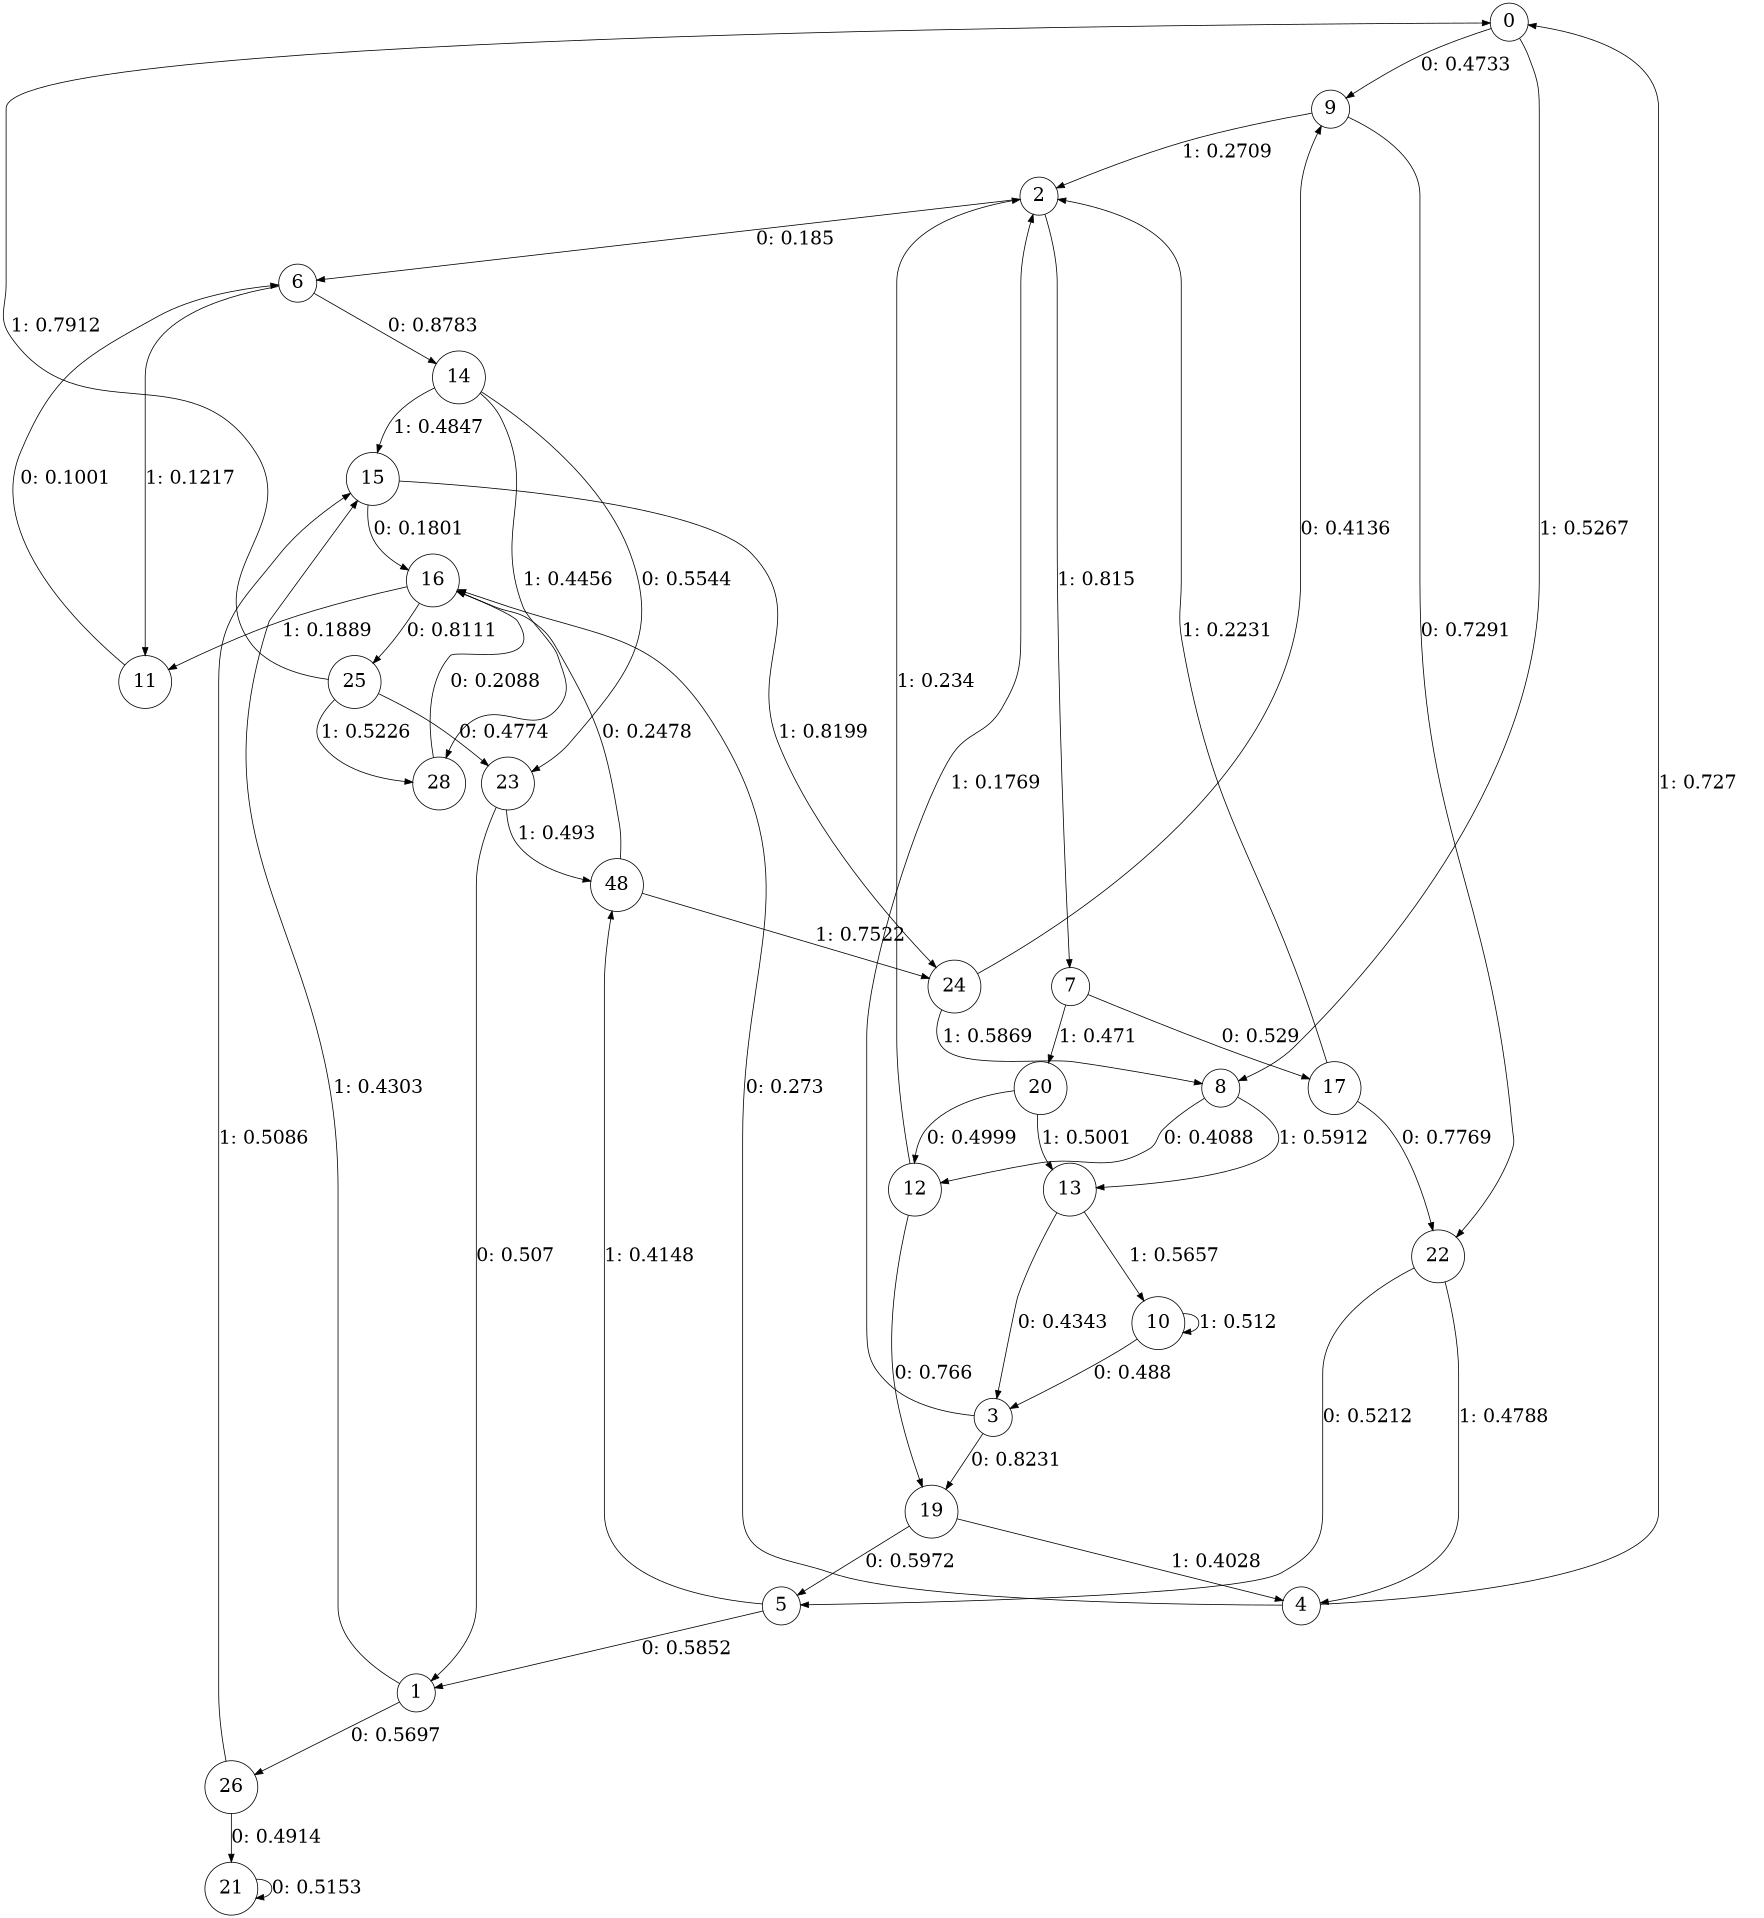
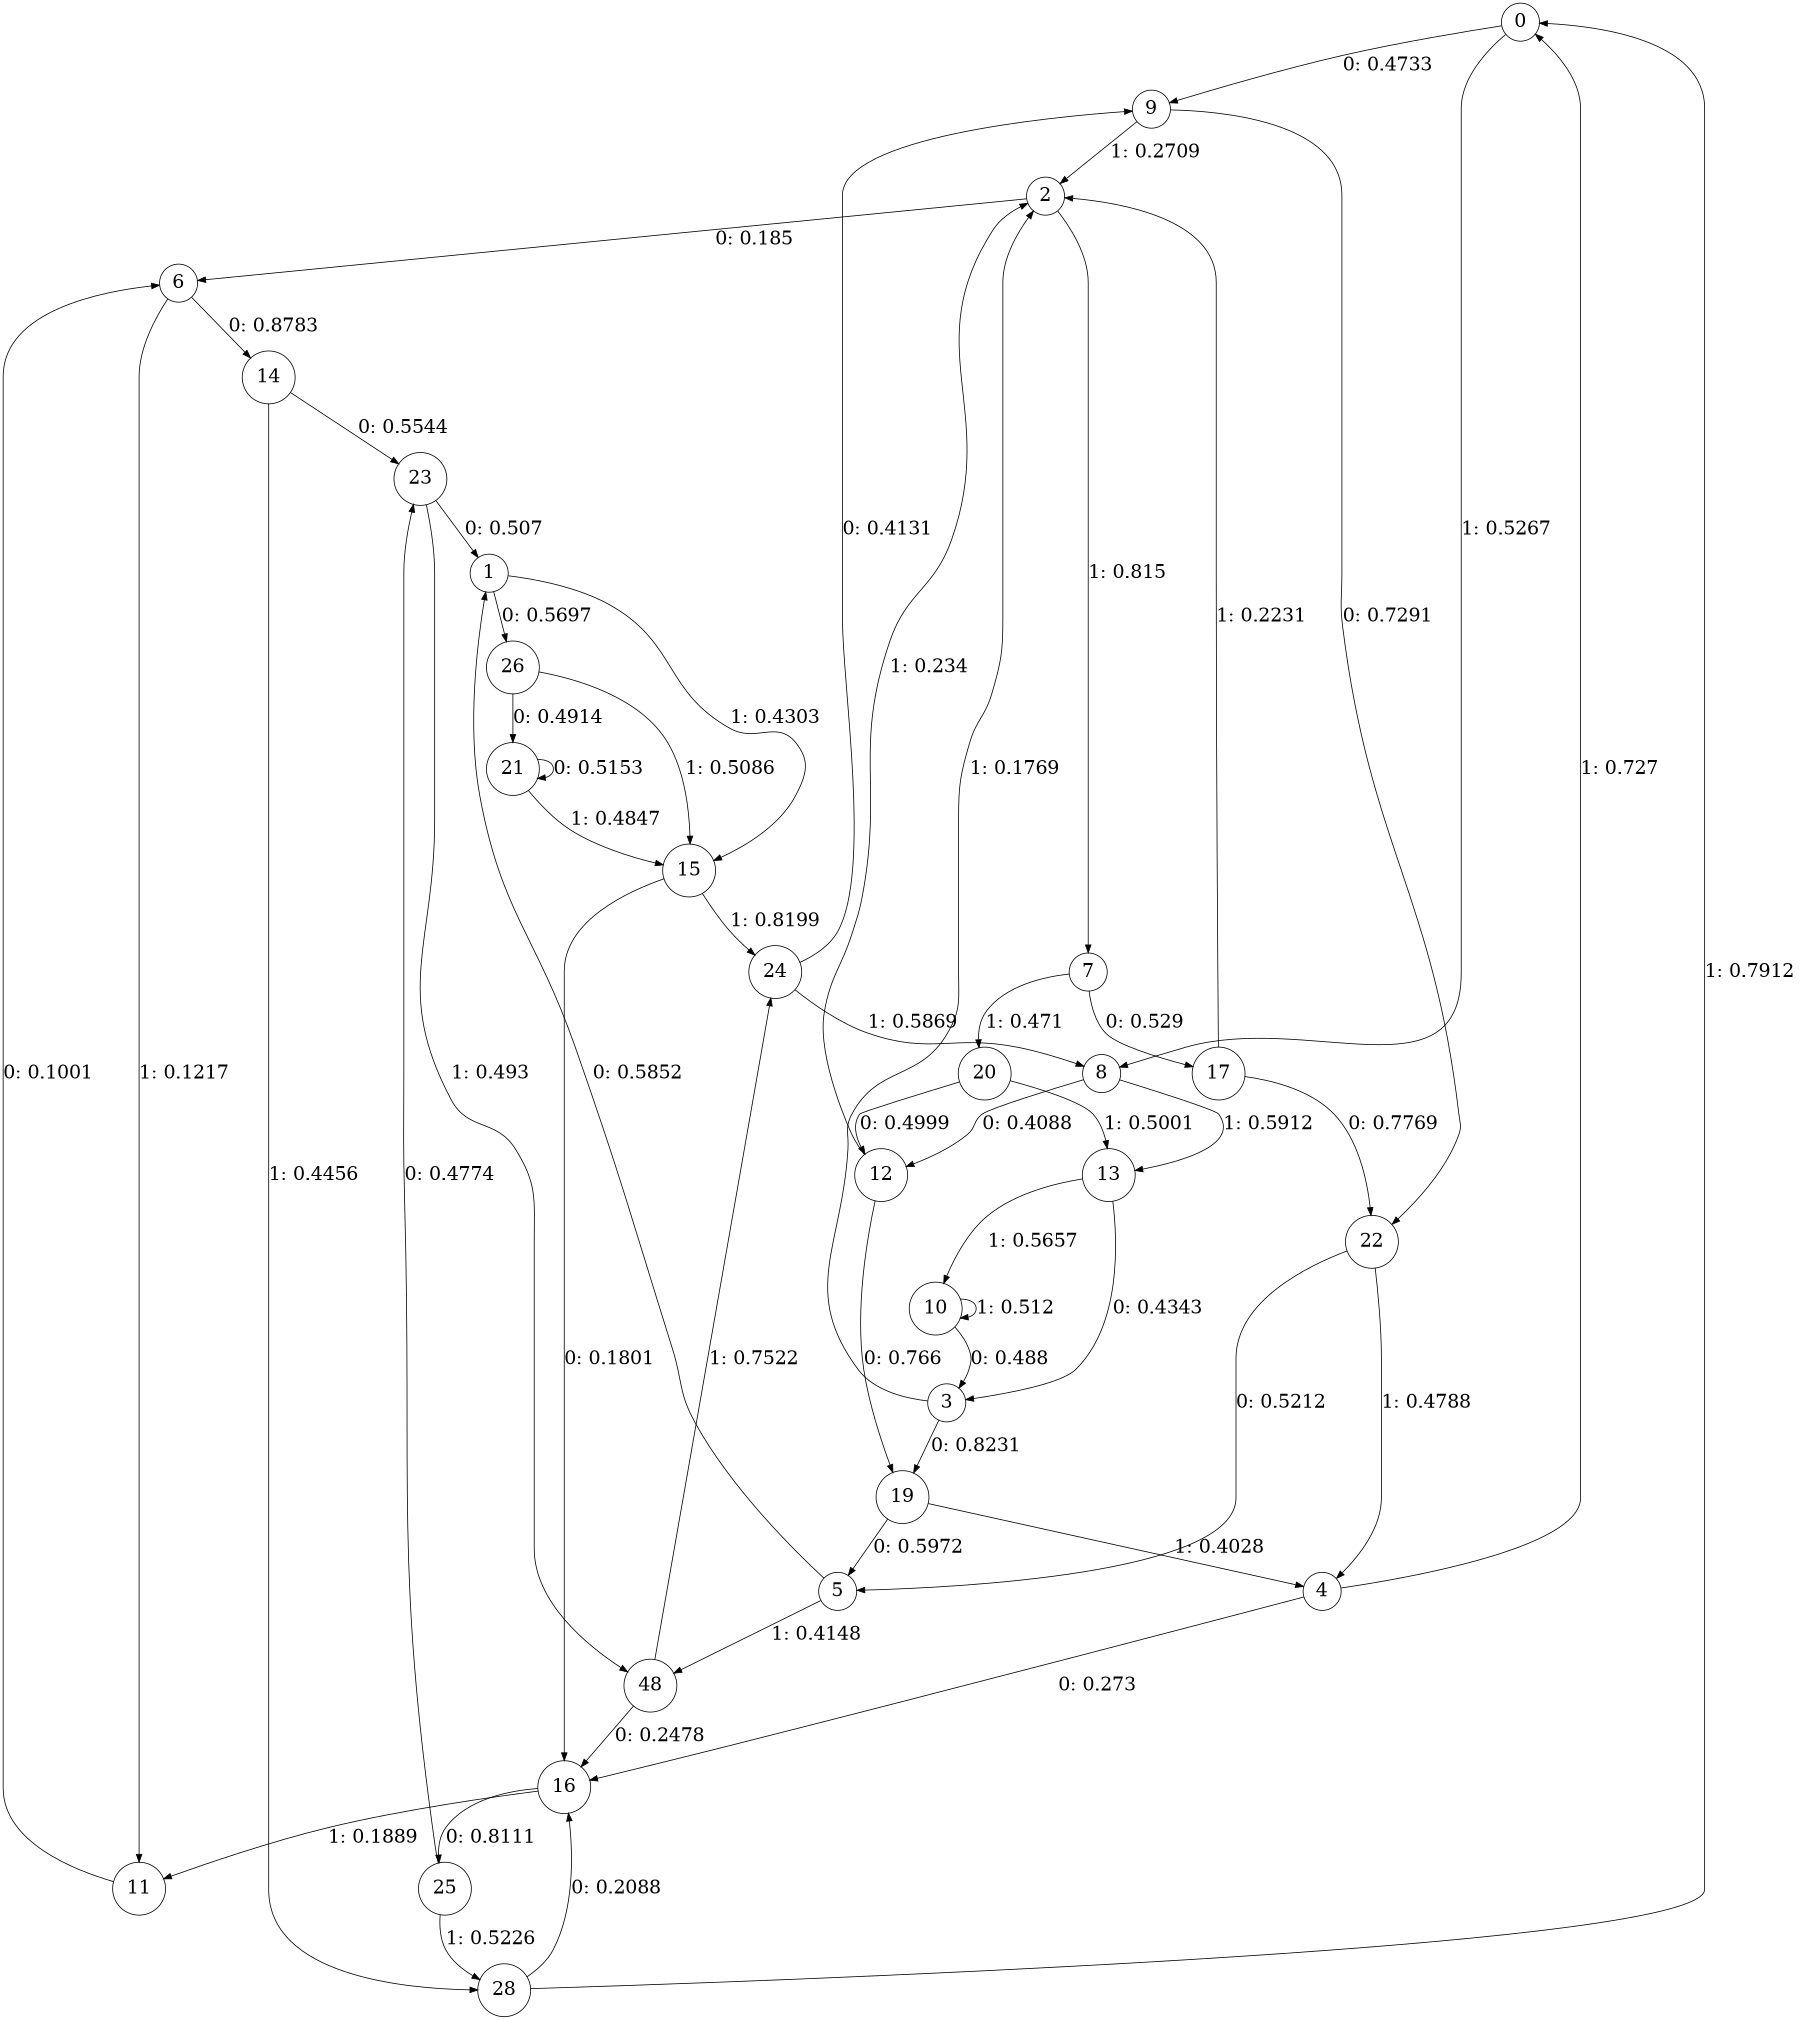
(340, 53) -> (1705, 1493)
(401, 410) -> (585, 838)
(1354, 530) -> (896, 530)
